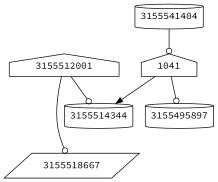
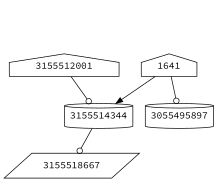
(169, 17) -> none
(169, 66) -> (169, 66)
(57, 112) -> (87, 138)
(179, 116) -> (179, 116)
